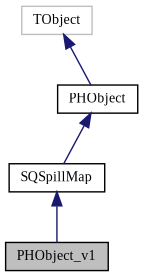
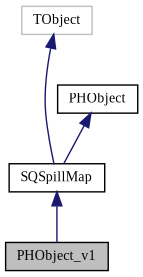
(81, 66) -> (45, 106)
